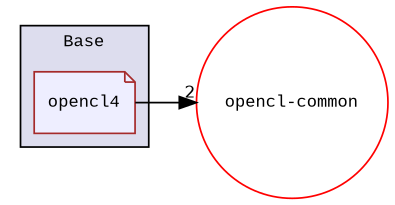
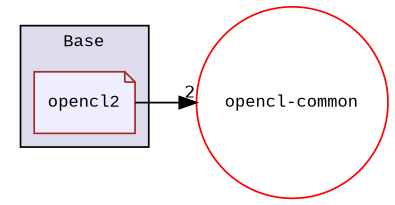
(85, 103) -> (85, 103)
